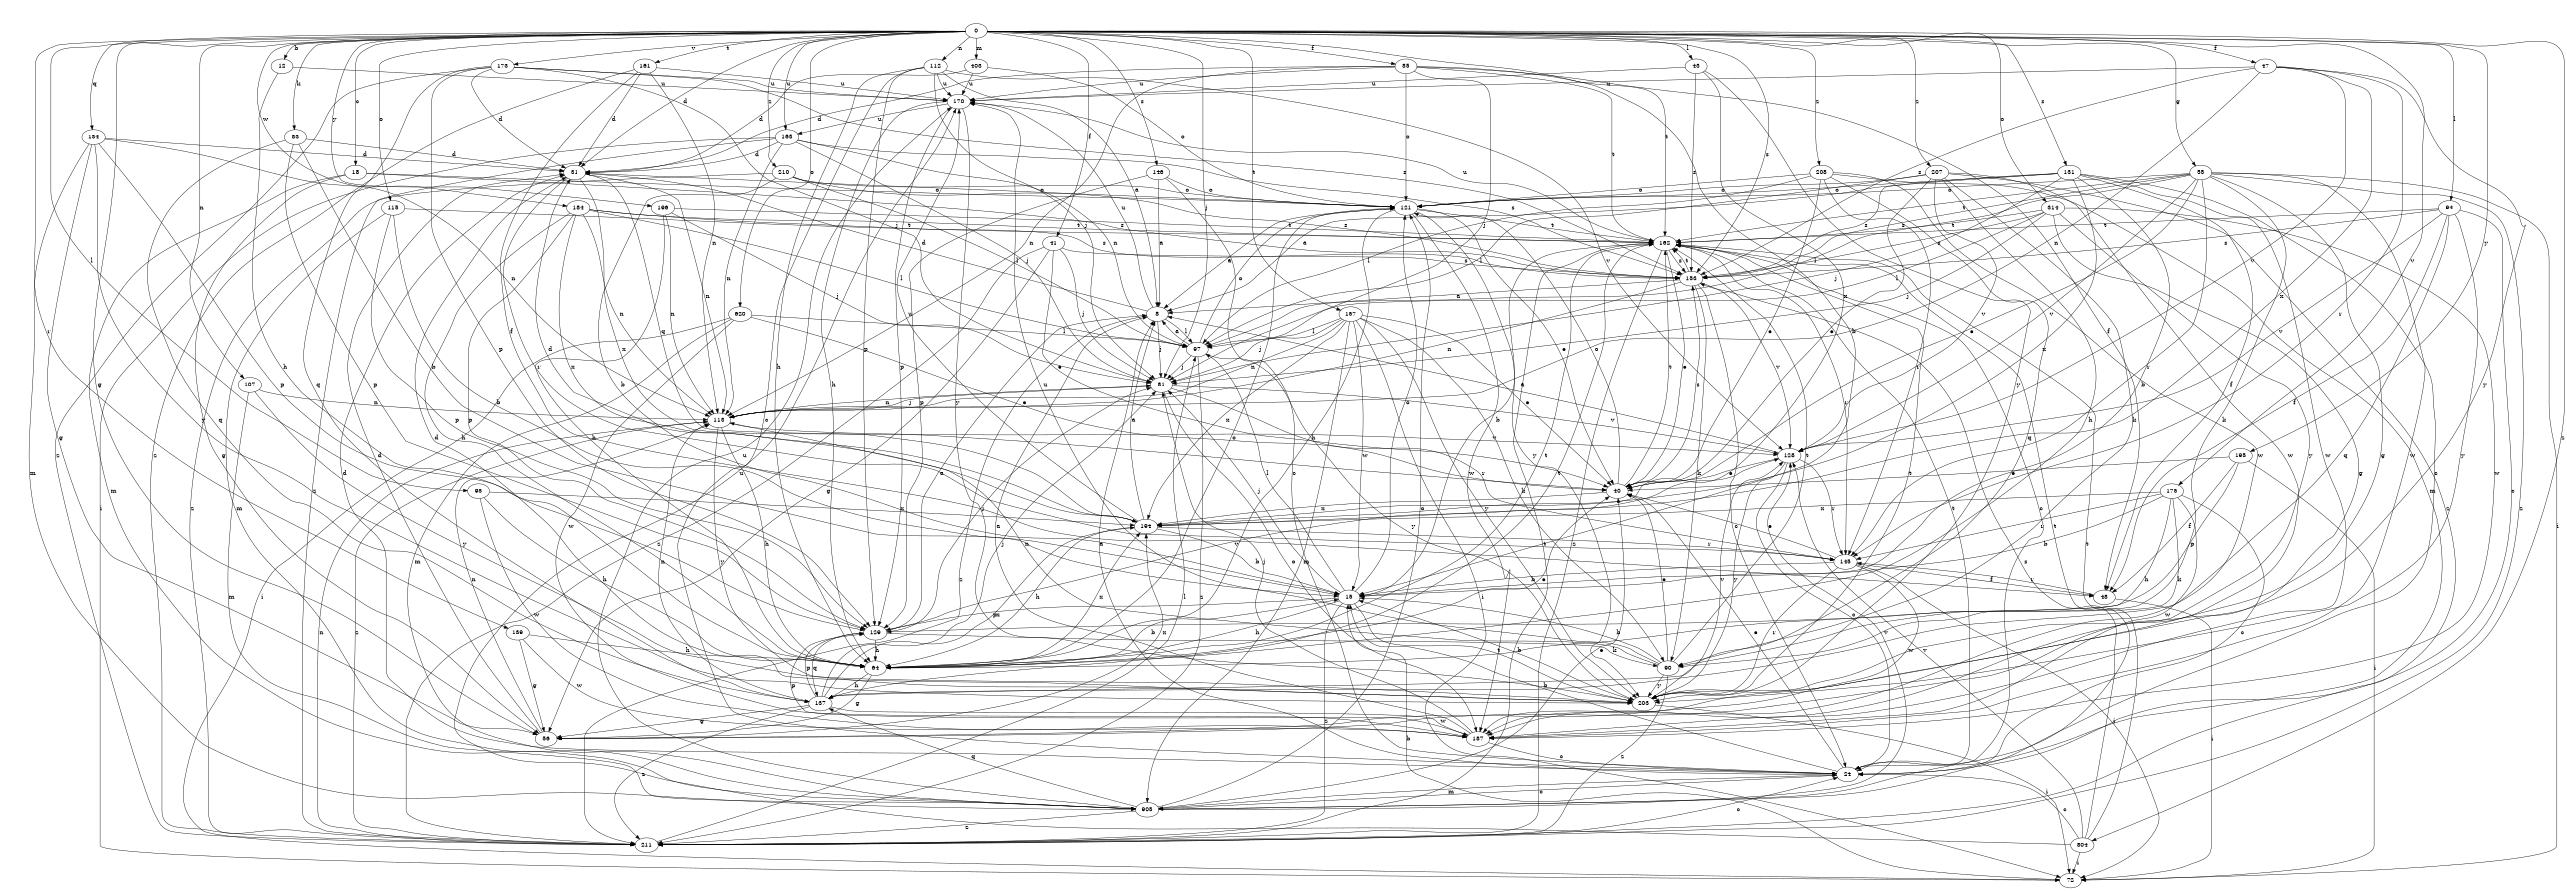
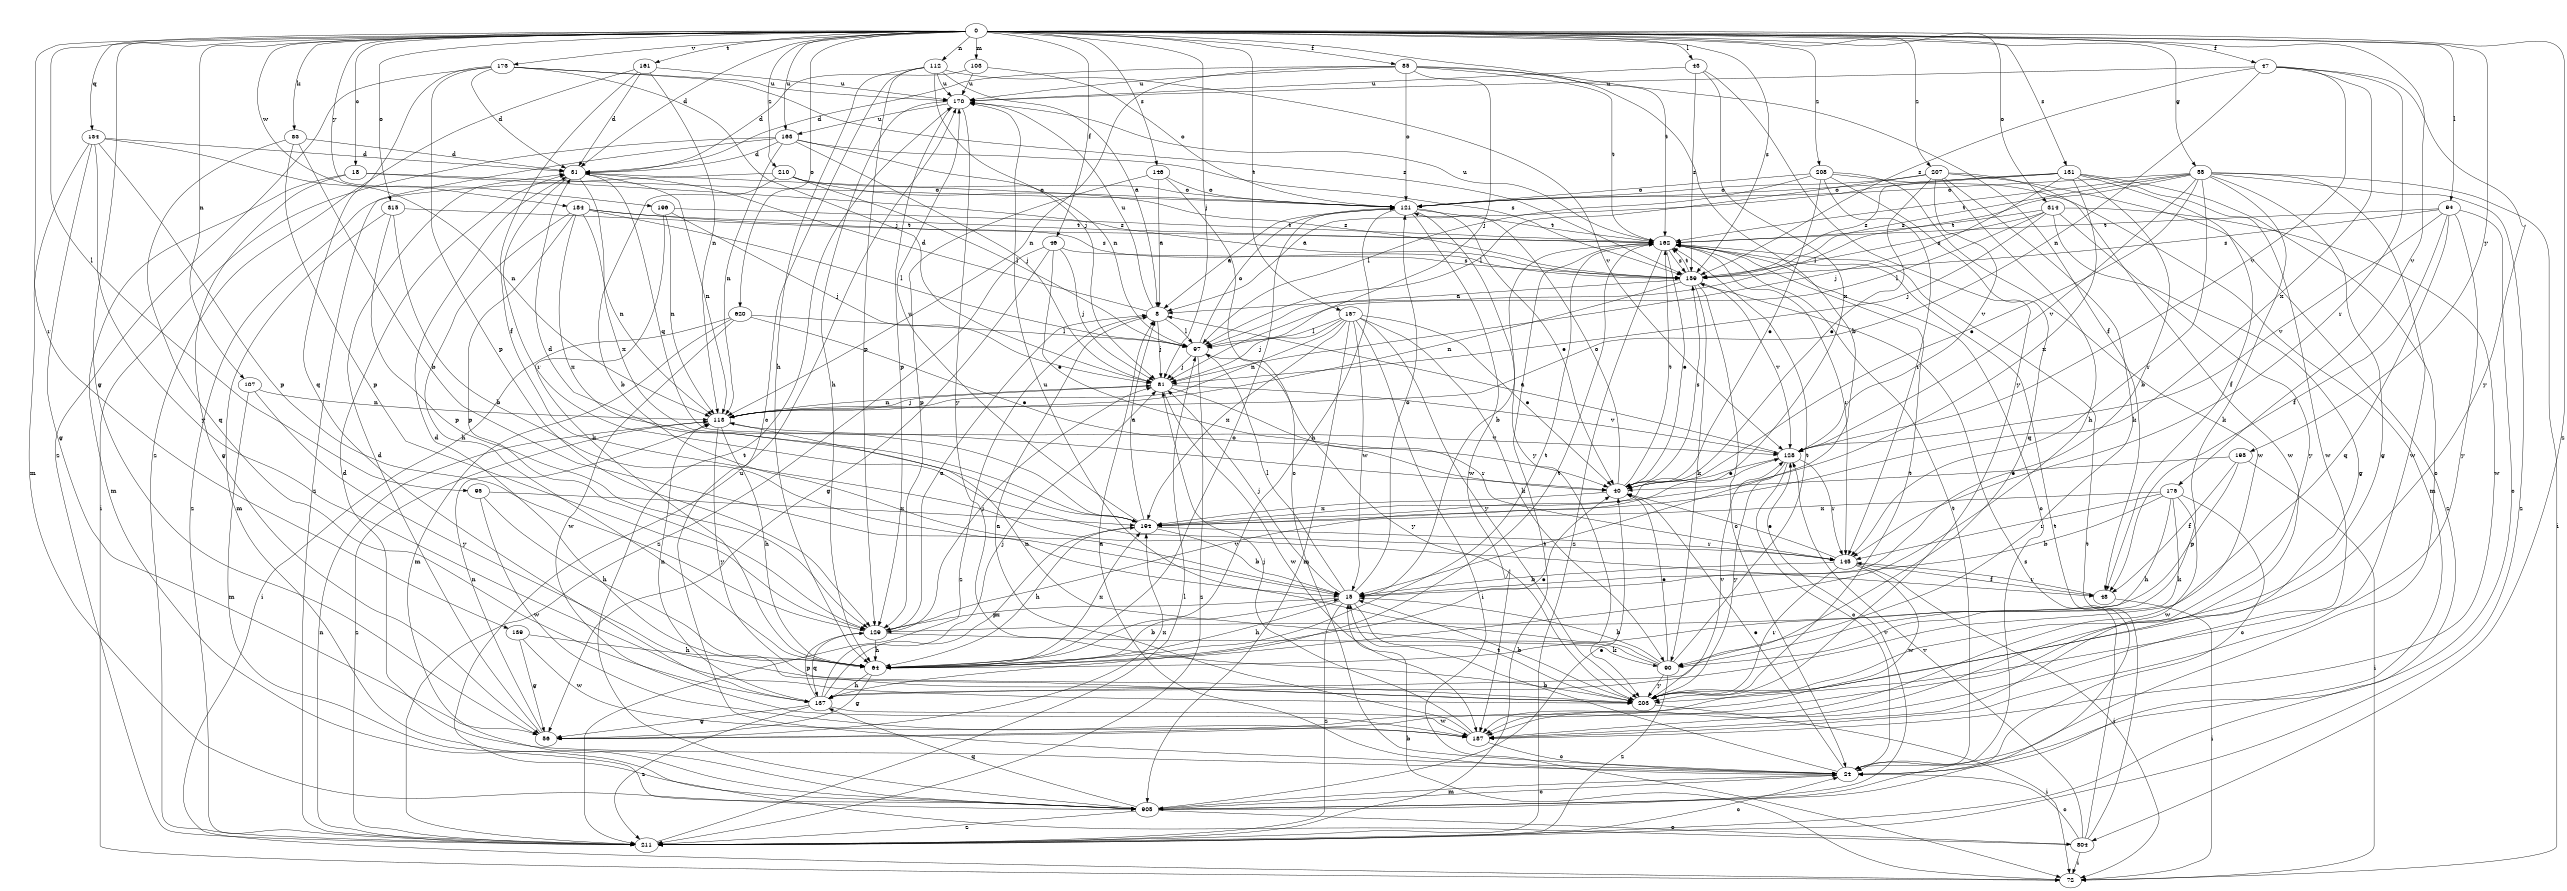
(282, 66) -> none
(976, 66) -> (976, 66)
(393, 208) -> (393, 208)
(1054, 243) -> (1054, 243)
(1691, 279) -> (1691, 279)
(1176, 335) -> none
(594, 438) -> (594, 438)
(745, 456) -> (745, 456)
(1293, 562) -> (1293, 562)
(1411, 578) -> (1567, 826)
(1074, 718) -> none
